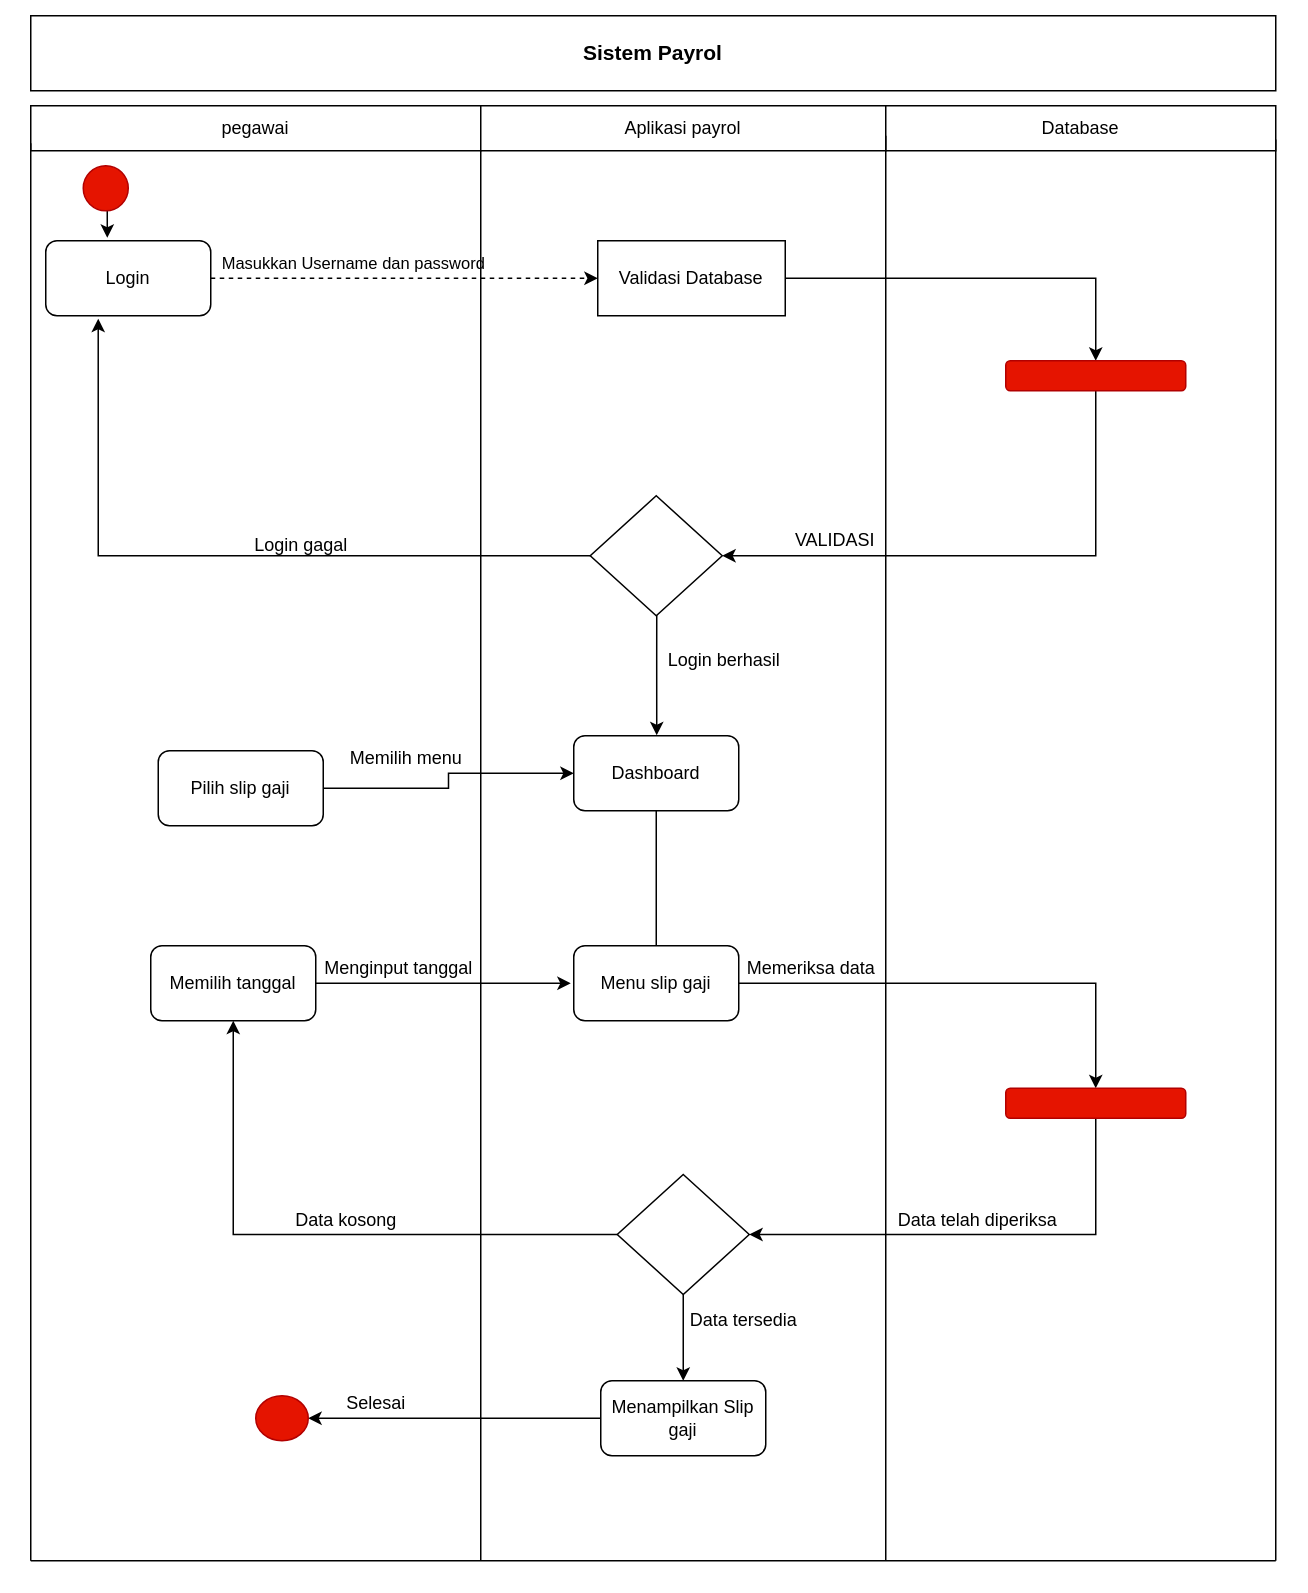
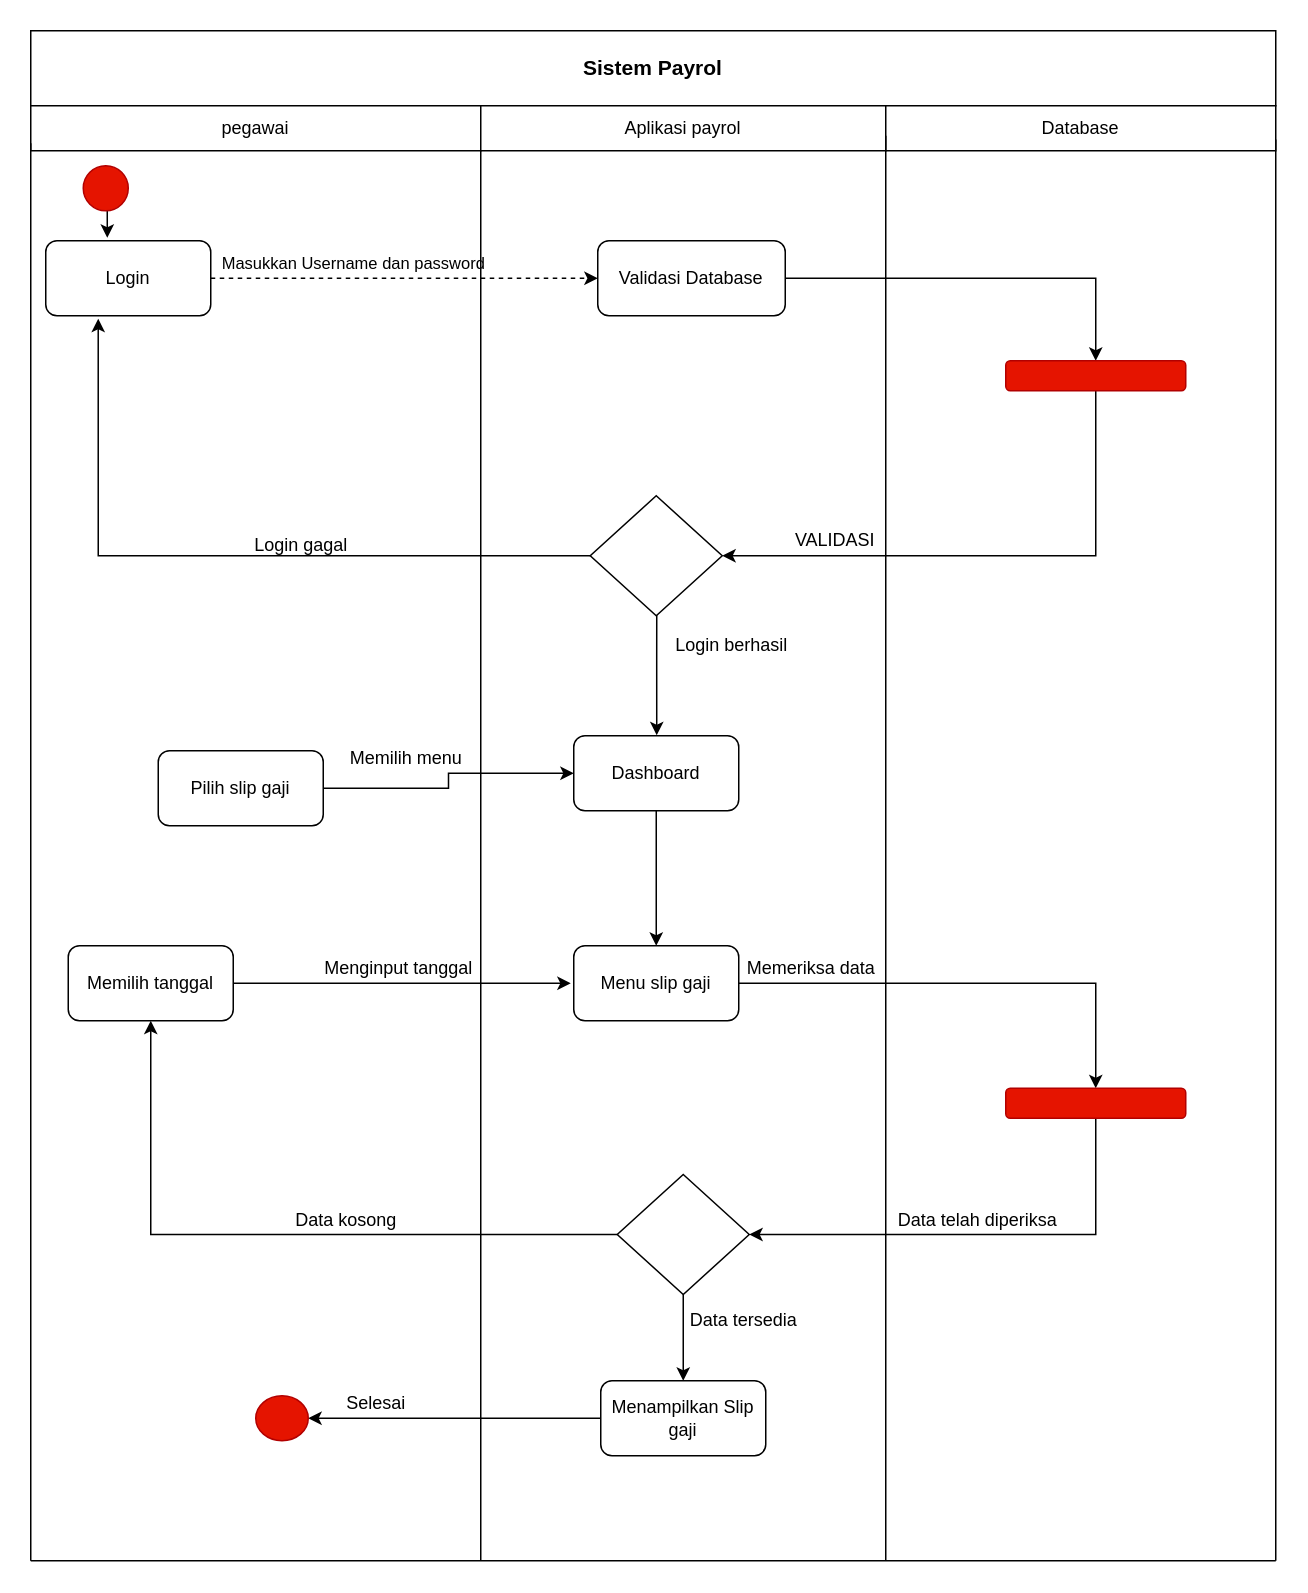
(653, 53) -> (653, 68)
(692, 278) -> (692, 278)
(724, 661) -> (731, 646)
(656, 938) -> (656, 934)
(233, 983) -> (151, 983)
